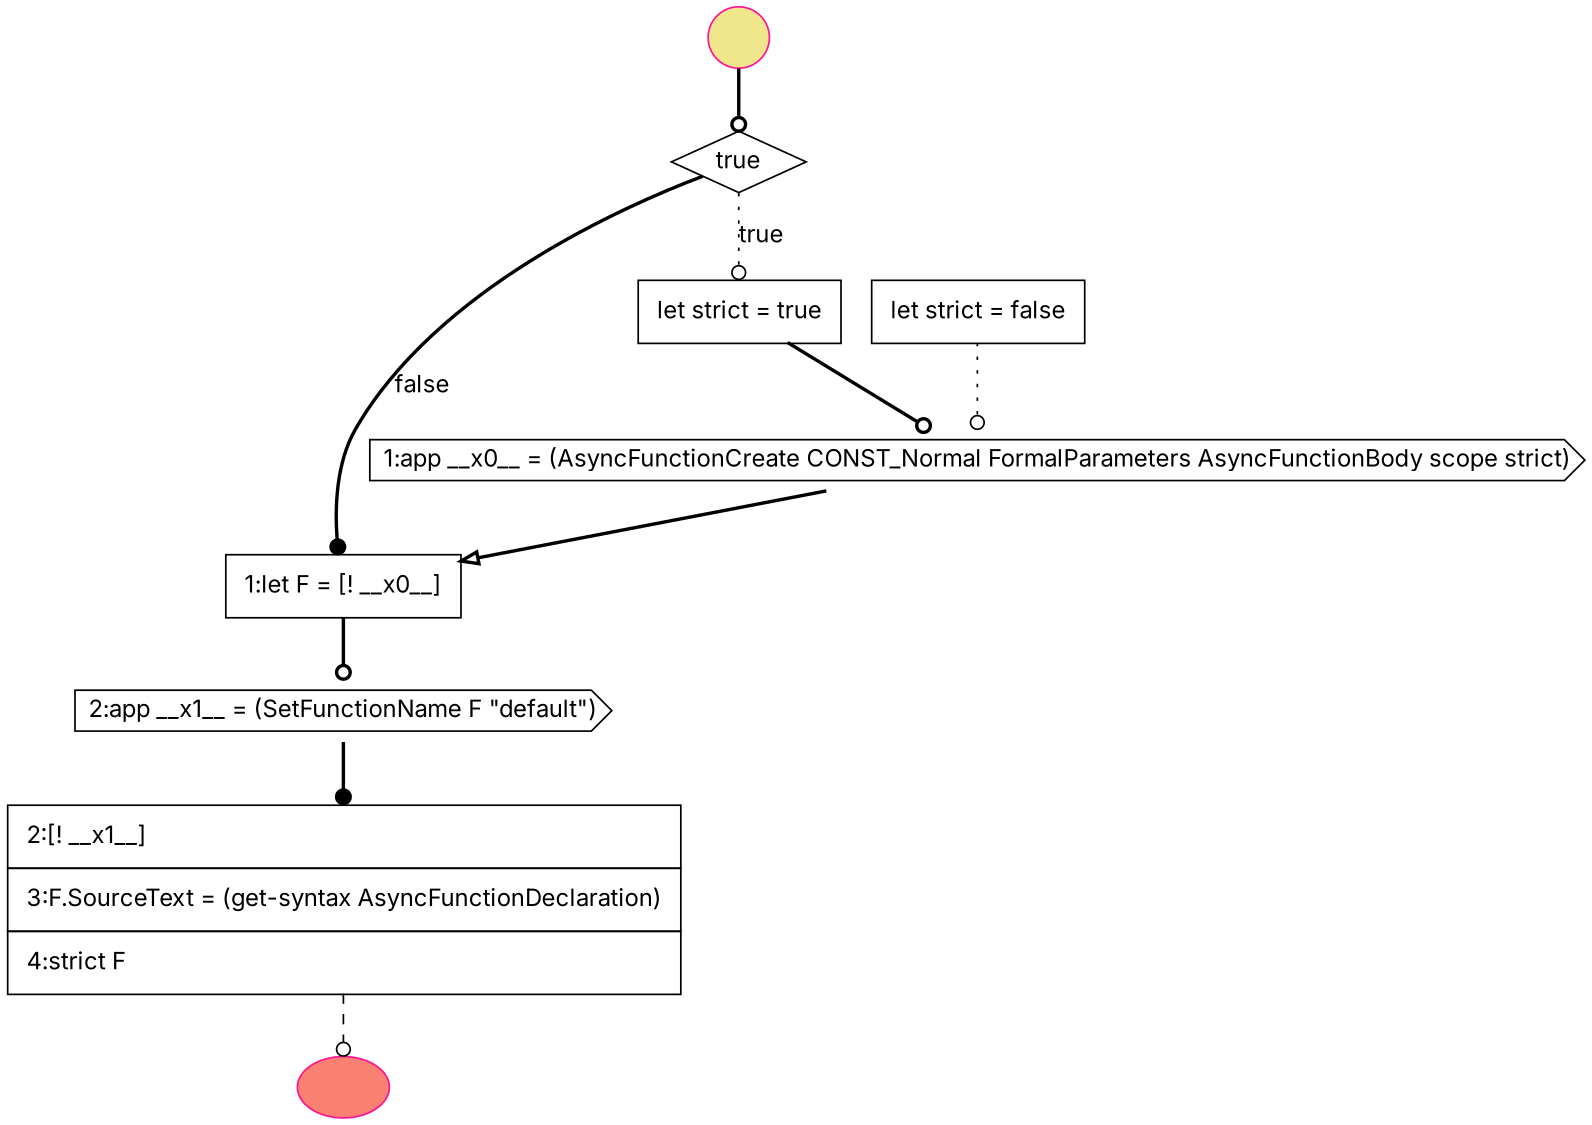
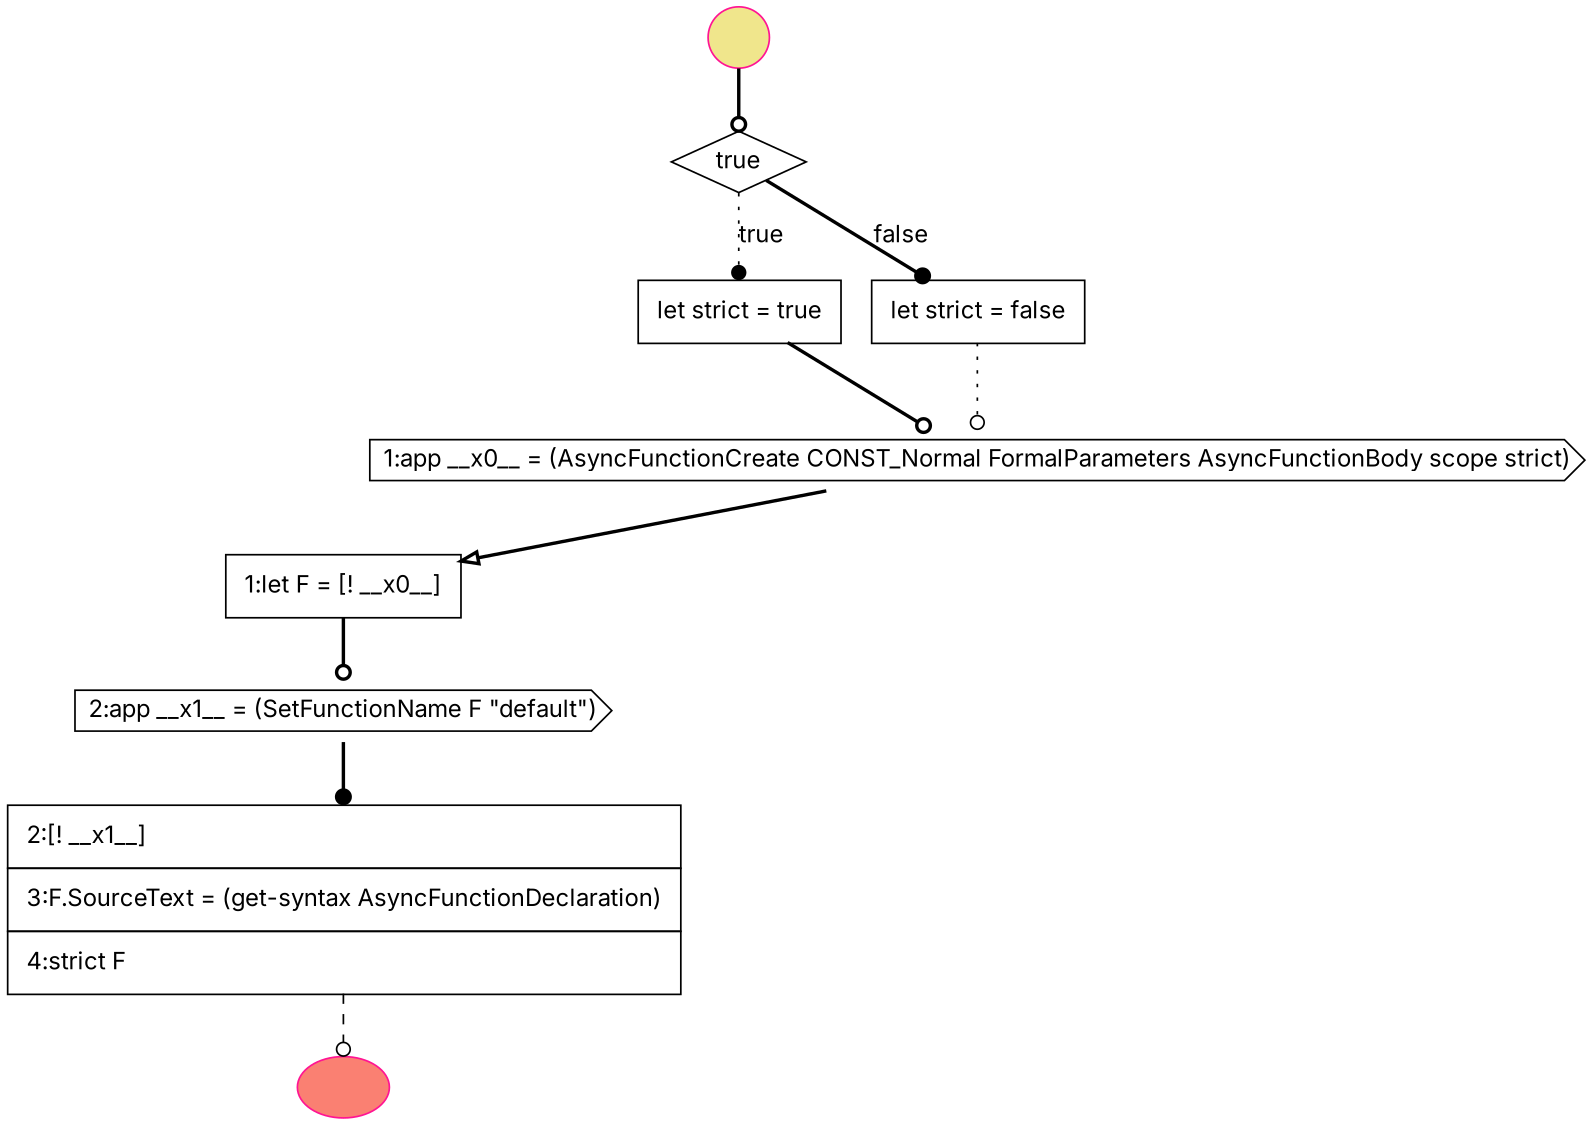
(739, 229) -> (739, 229)
(463, 310) -> (841, 226)
